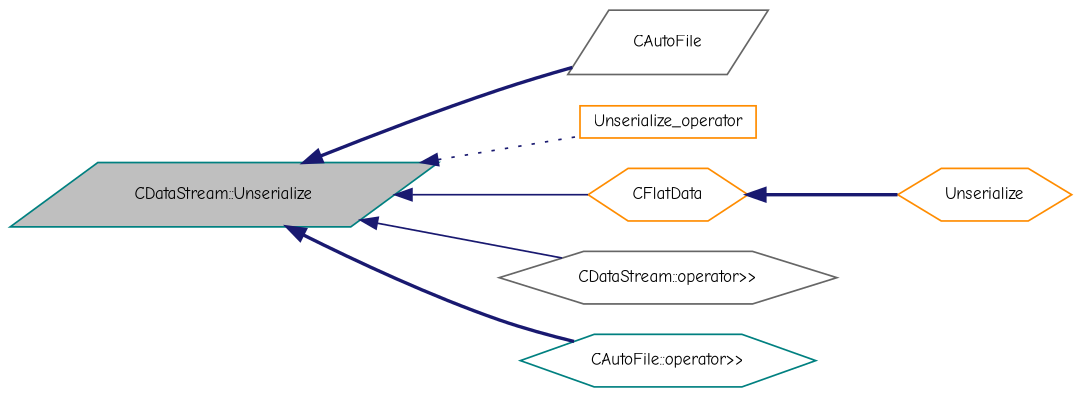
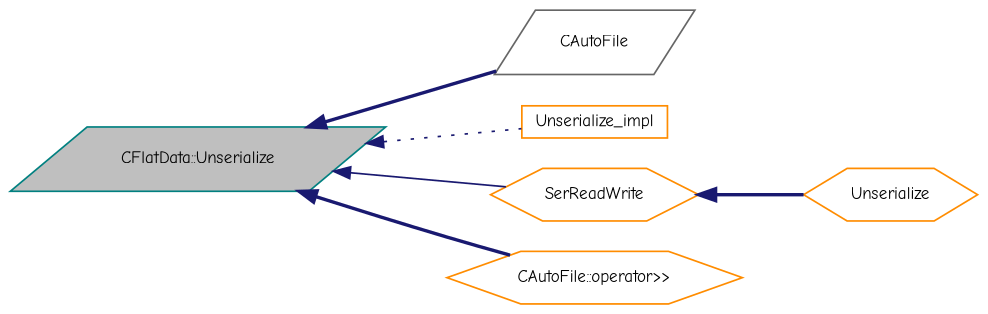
(668, 122) -> (595, 122)
(224, 195) -> (198, 159)
(668, 195) -> (595, 195)
(668, 278) -> none
(668, 361) -> (595, 278)
